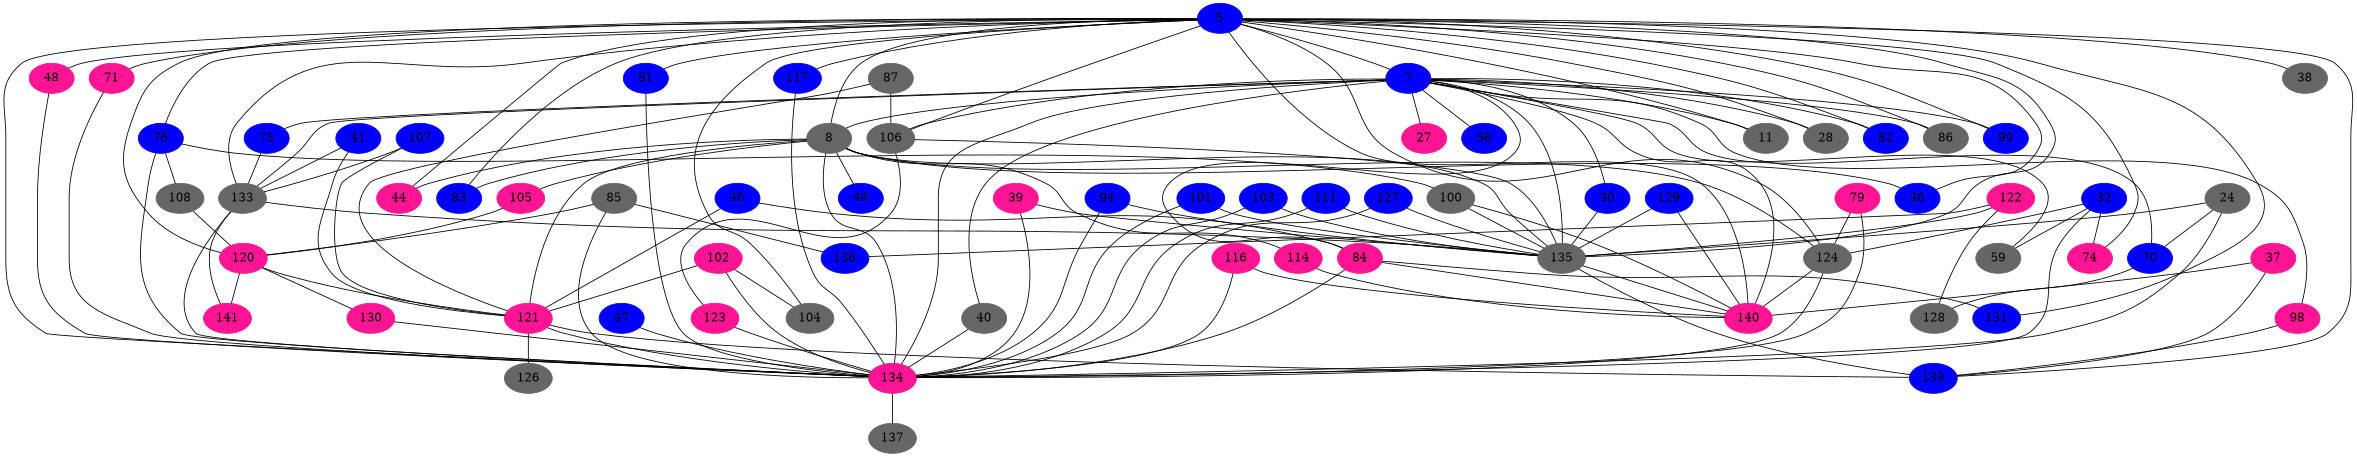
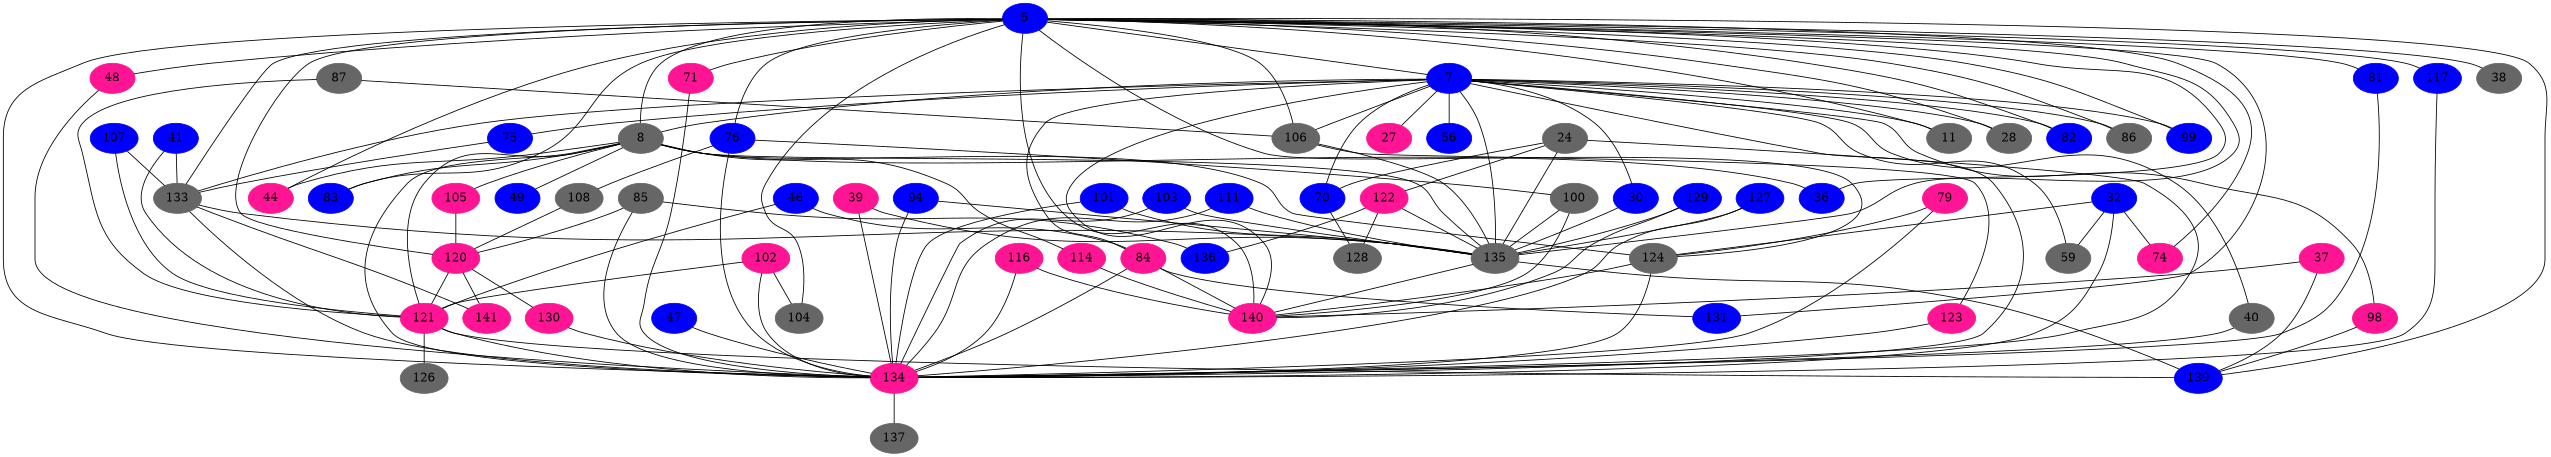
none -> (1475, 168)
